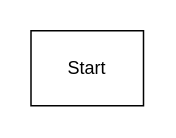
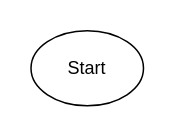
(87, 68) -> (87, 68)
